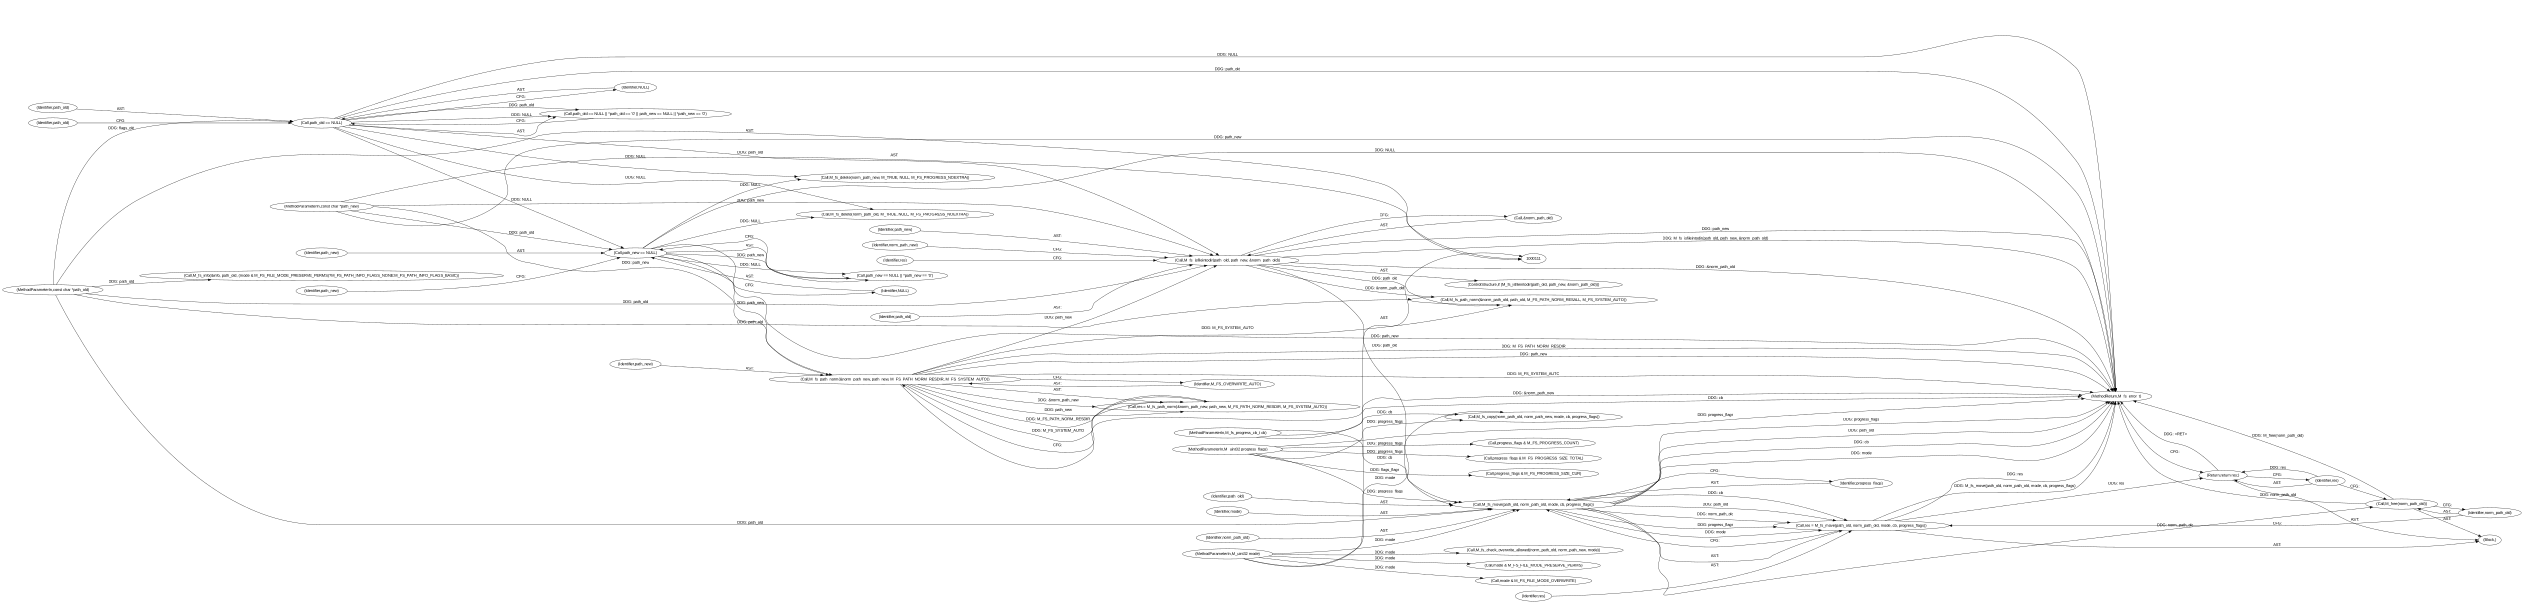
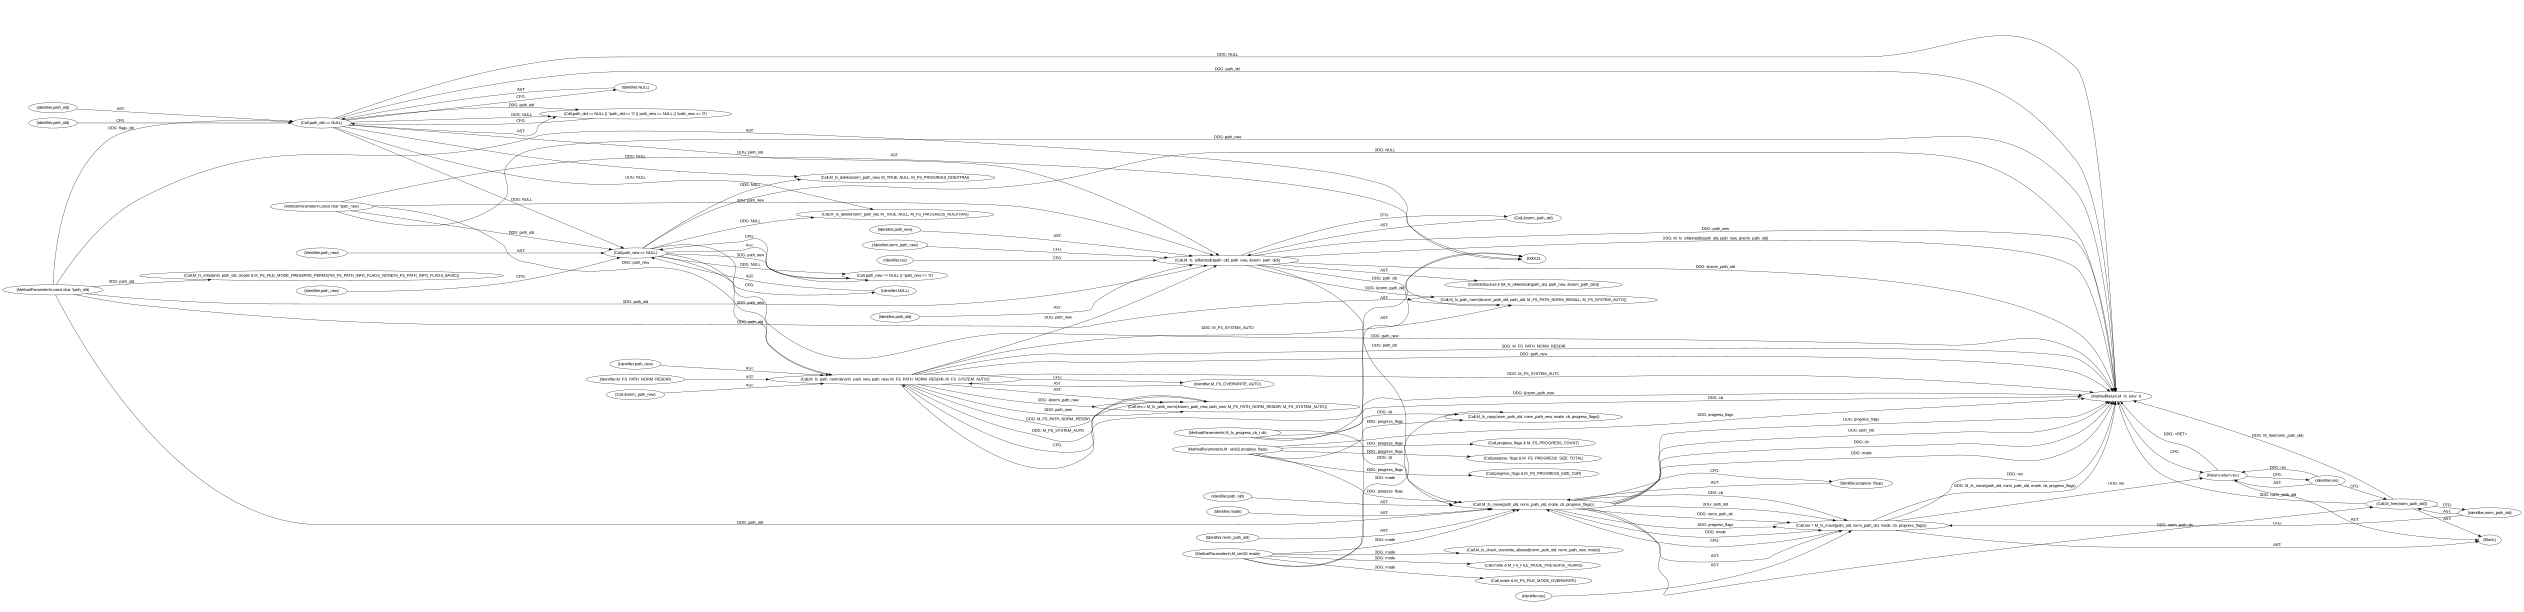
none -> (1363, 321)
none -> (635, 379)
none -> (635, 395)
(1385, 470) -> (1385, 470)
